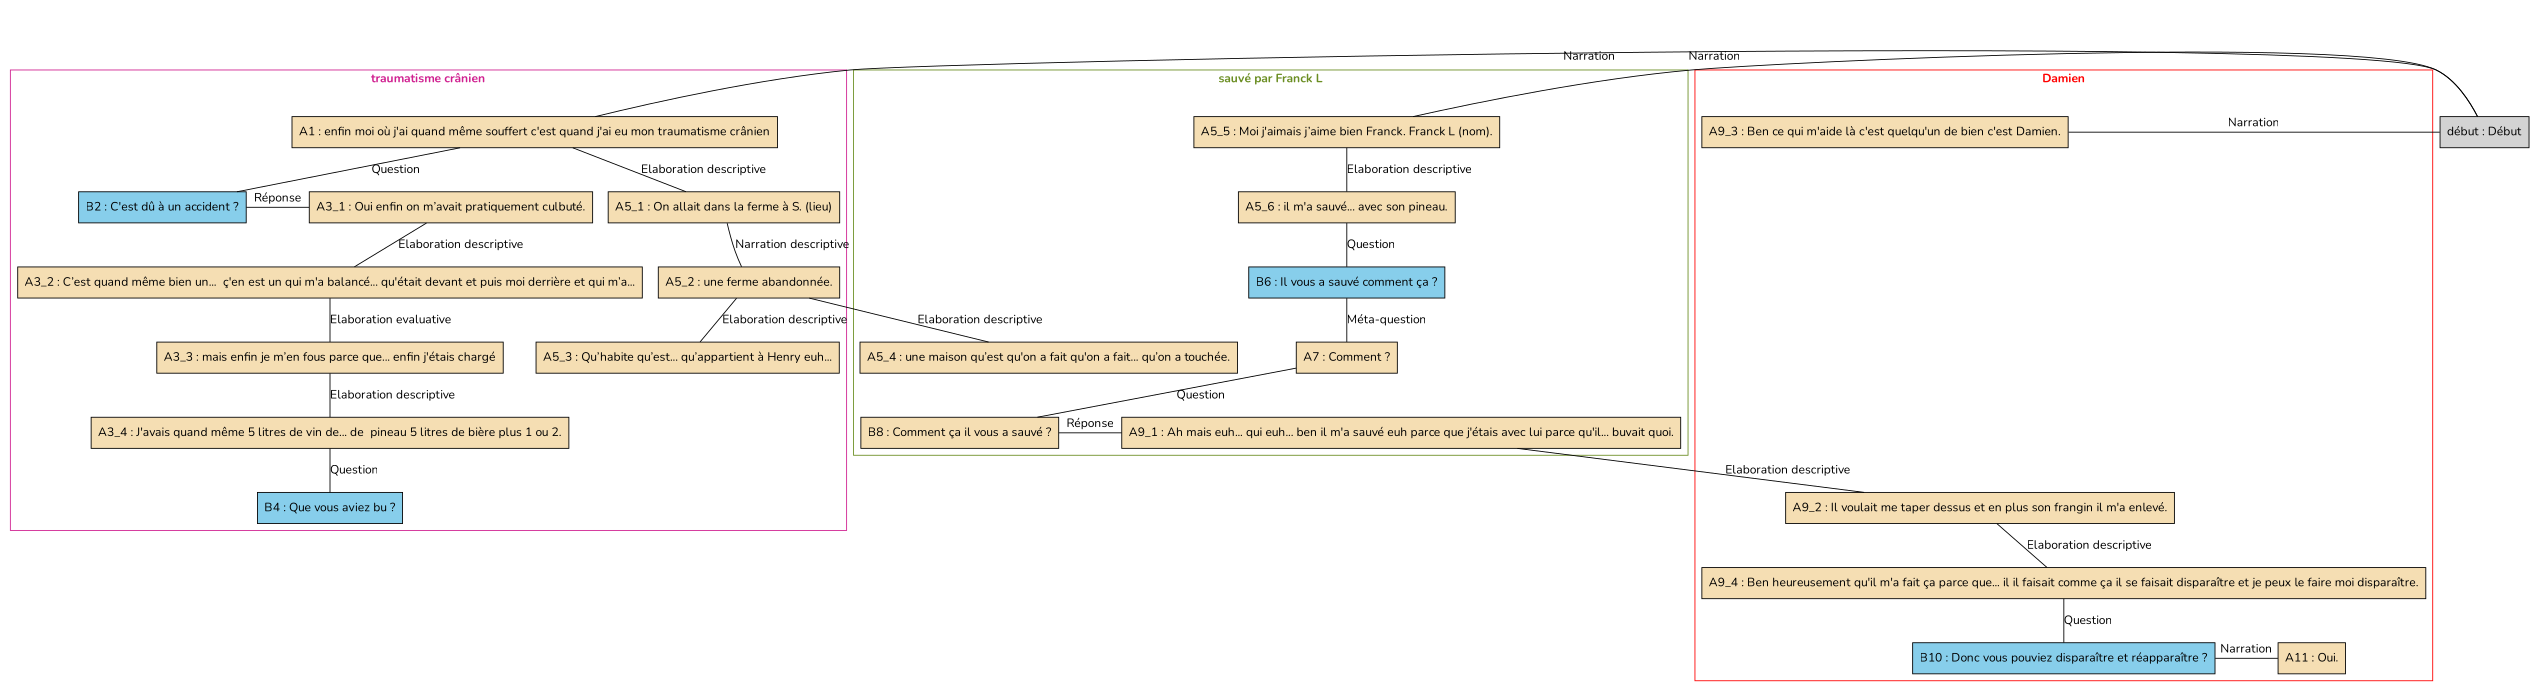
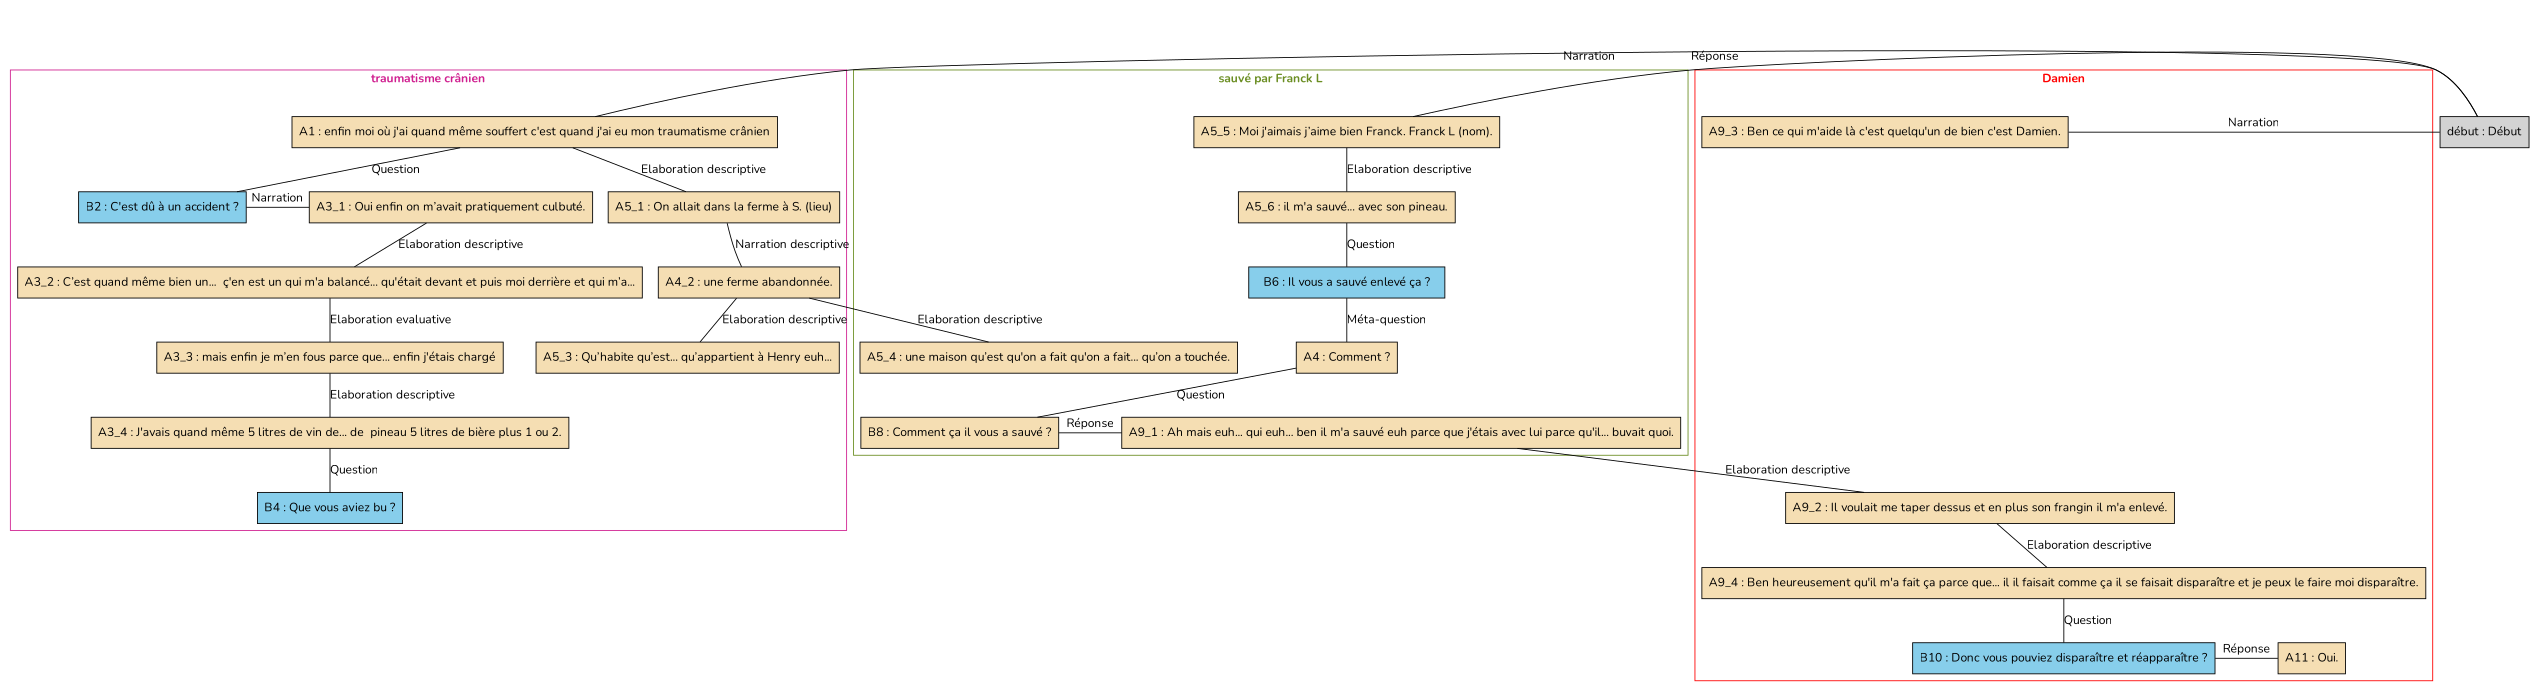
(1715, 57) -> (1715, 57)
(278, 198) -> (278, 198)
(749, 282) -> (749, 282)
(1347, 282) -> (1347, 282)
(1347, 358) -> (1347, 358)
(2247, 649) -> (2247, 649)
